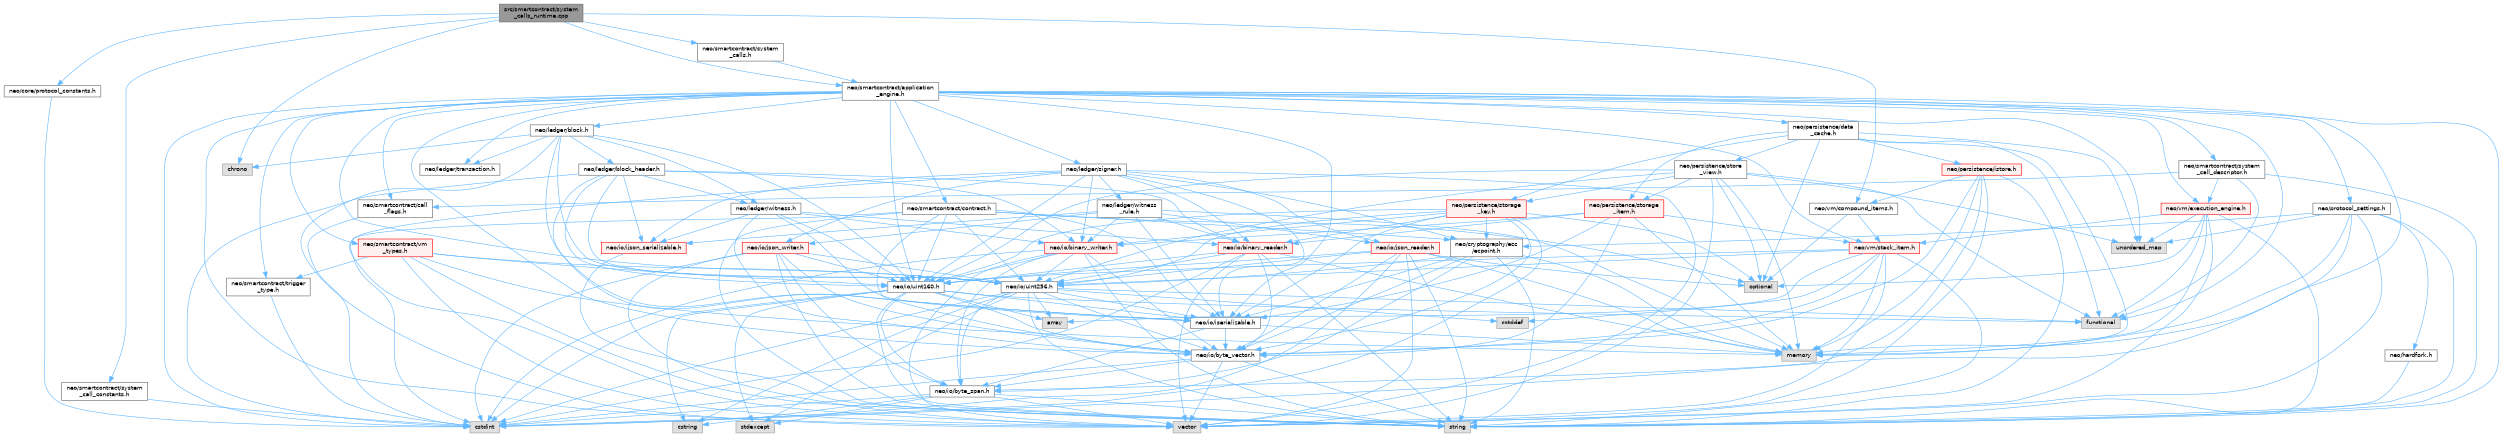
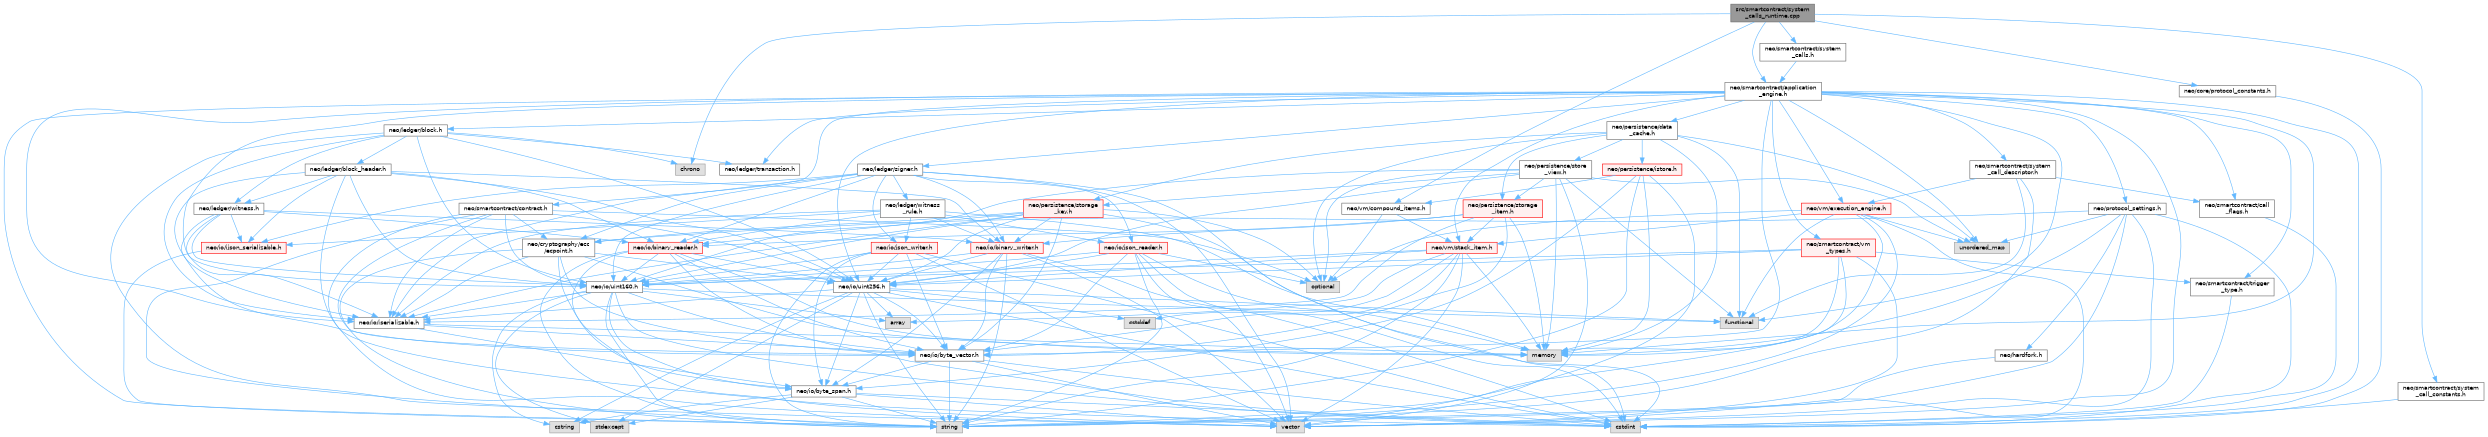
(1652, 336) -> none
